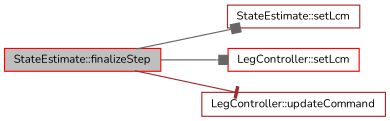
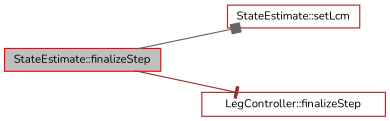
(294, 60) -> none
(294, 104) -> (294, 104)
